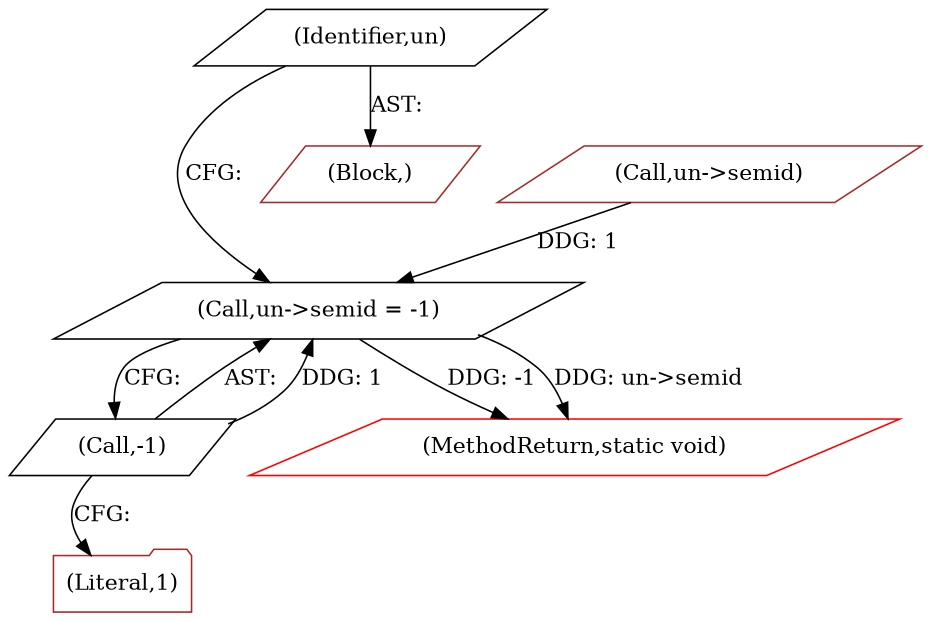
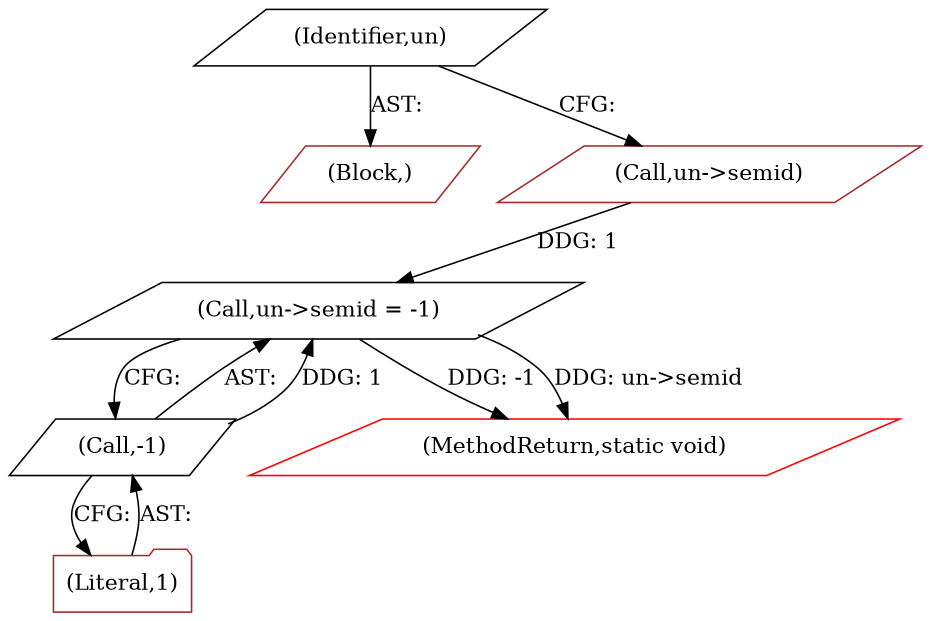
(180, 160) -> (533, 103)
none -> (139, 523)
